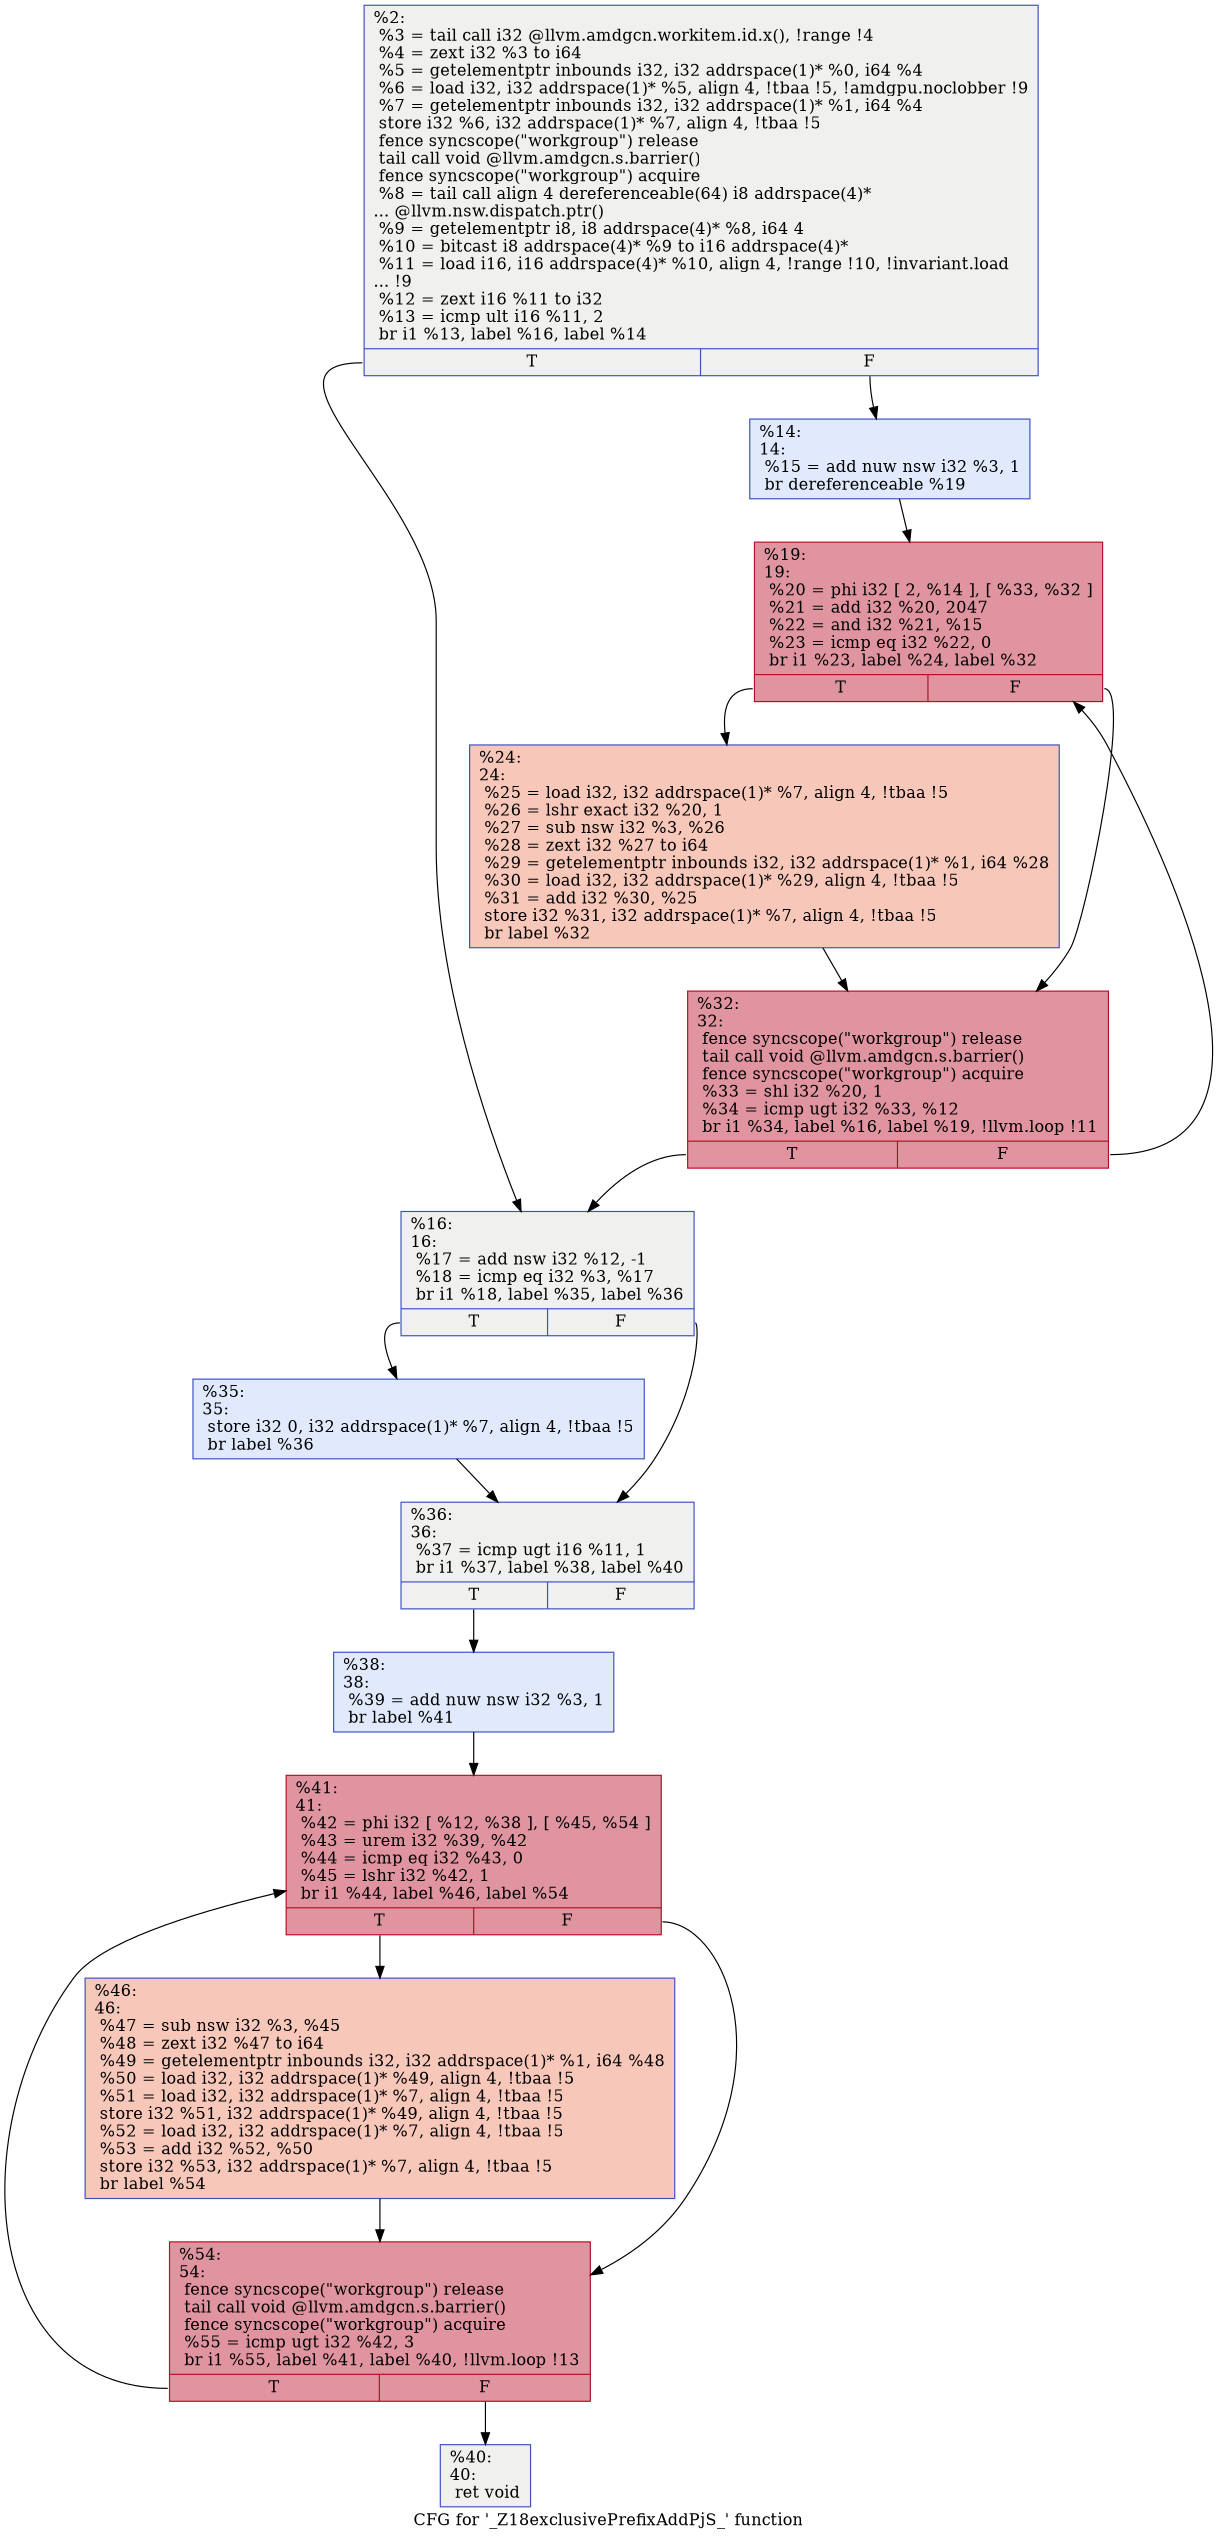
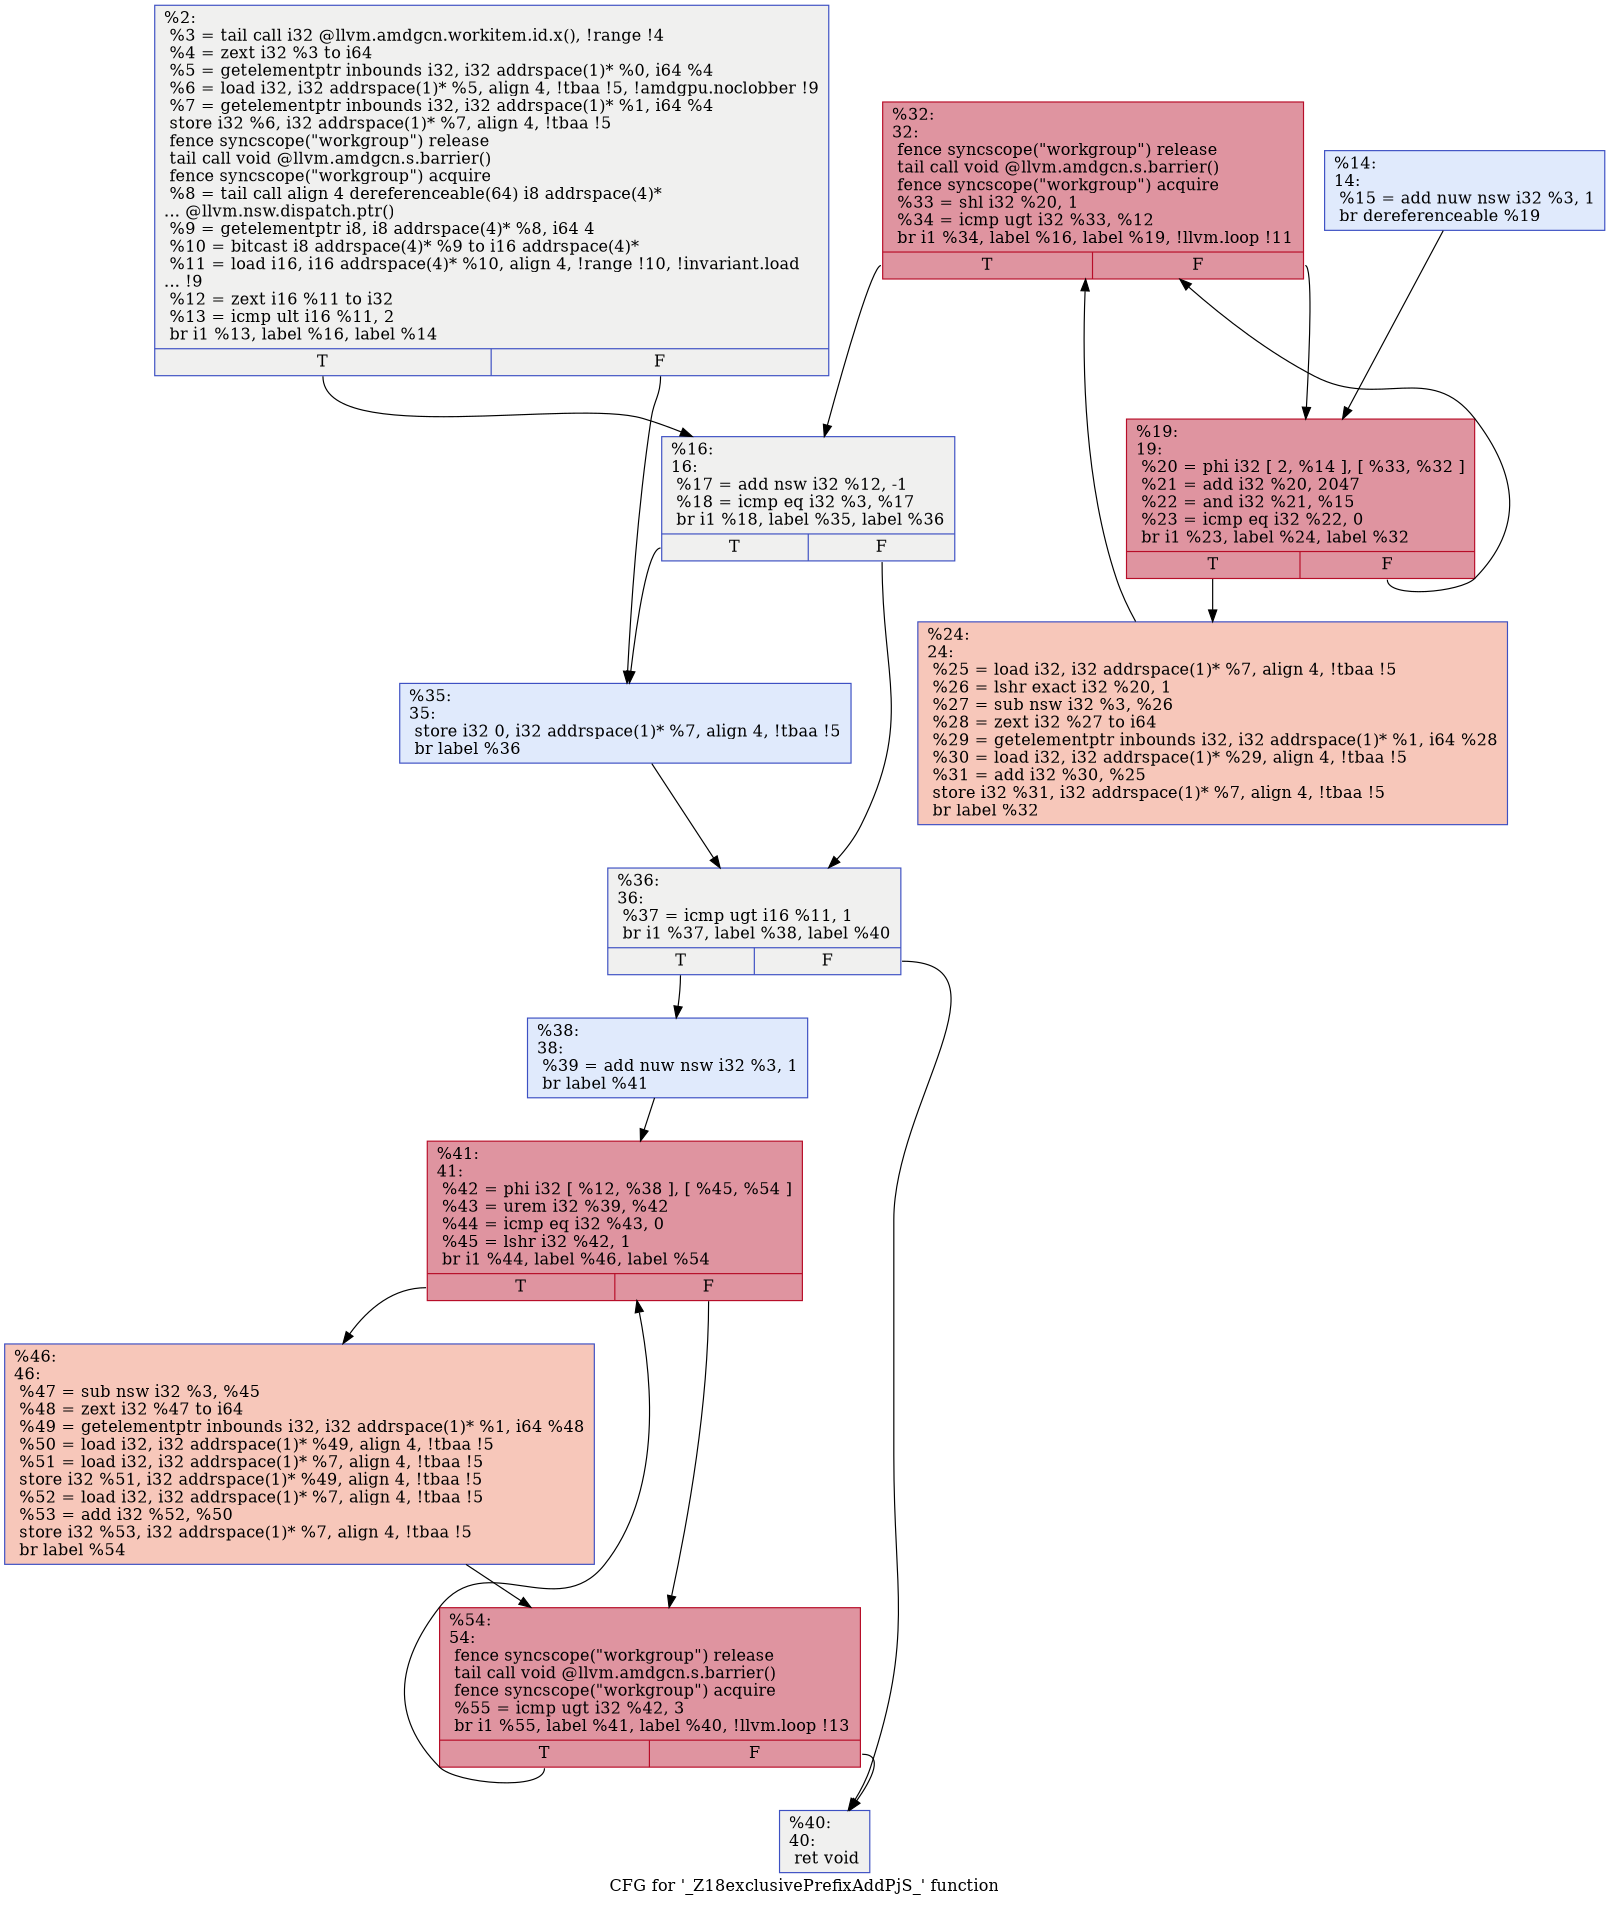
(871, 392) -> (638, 523)
none -> (894, 1364)
